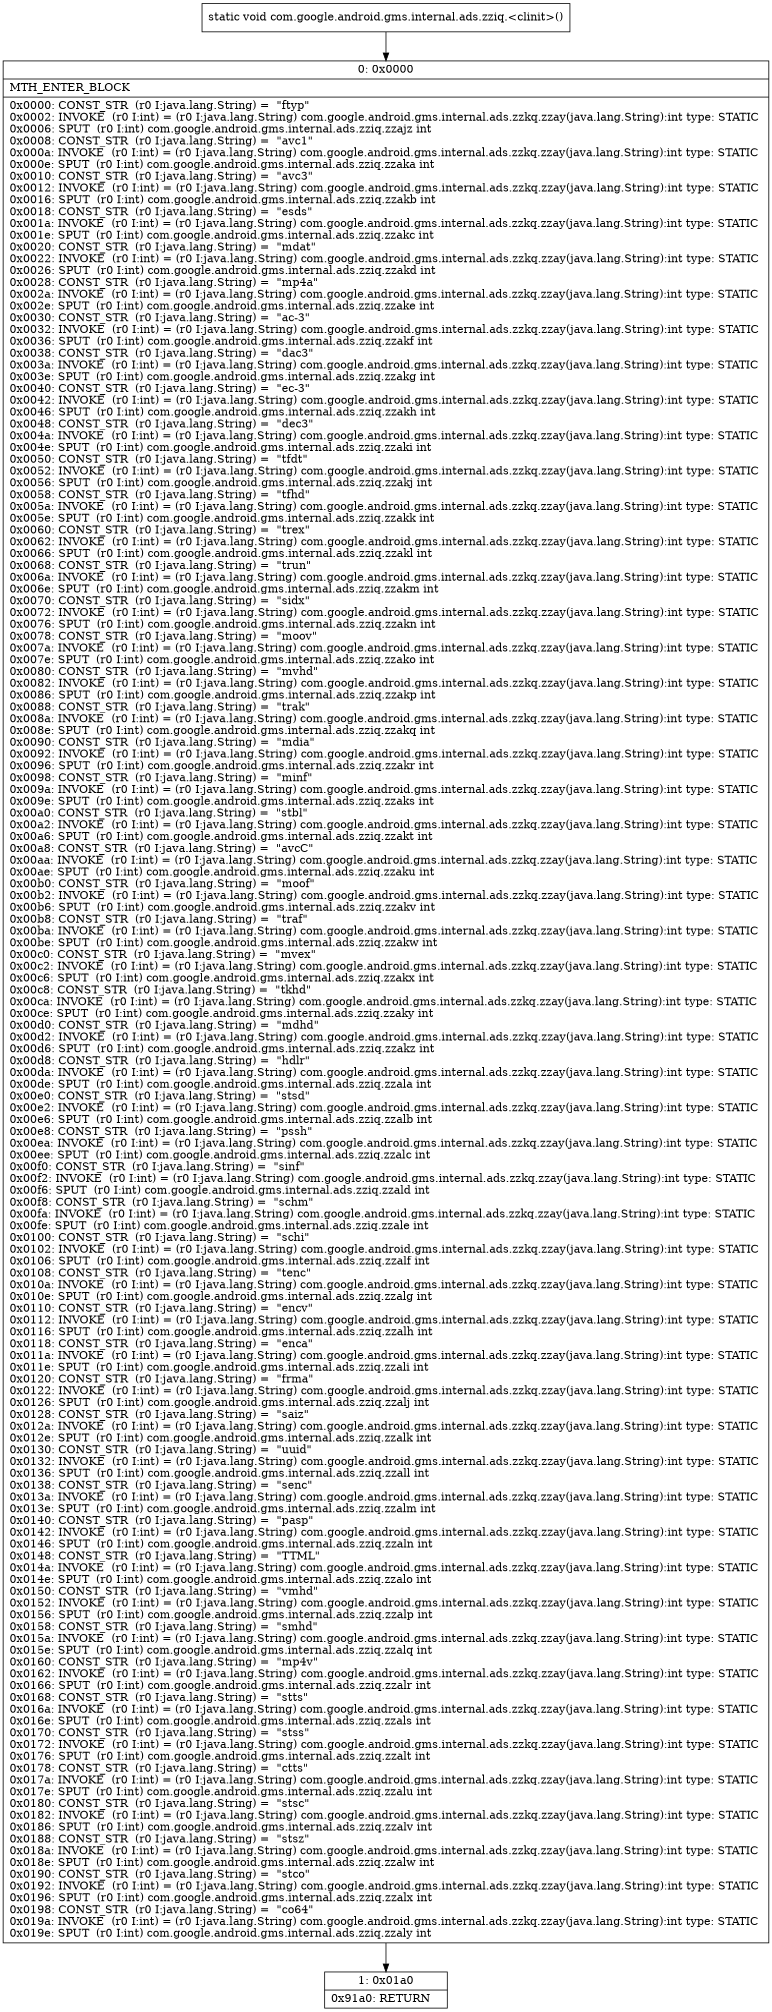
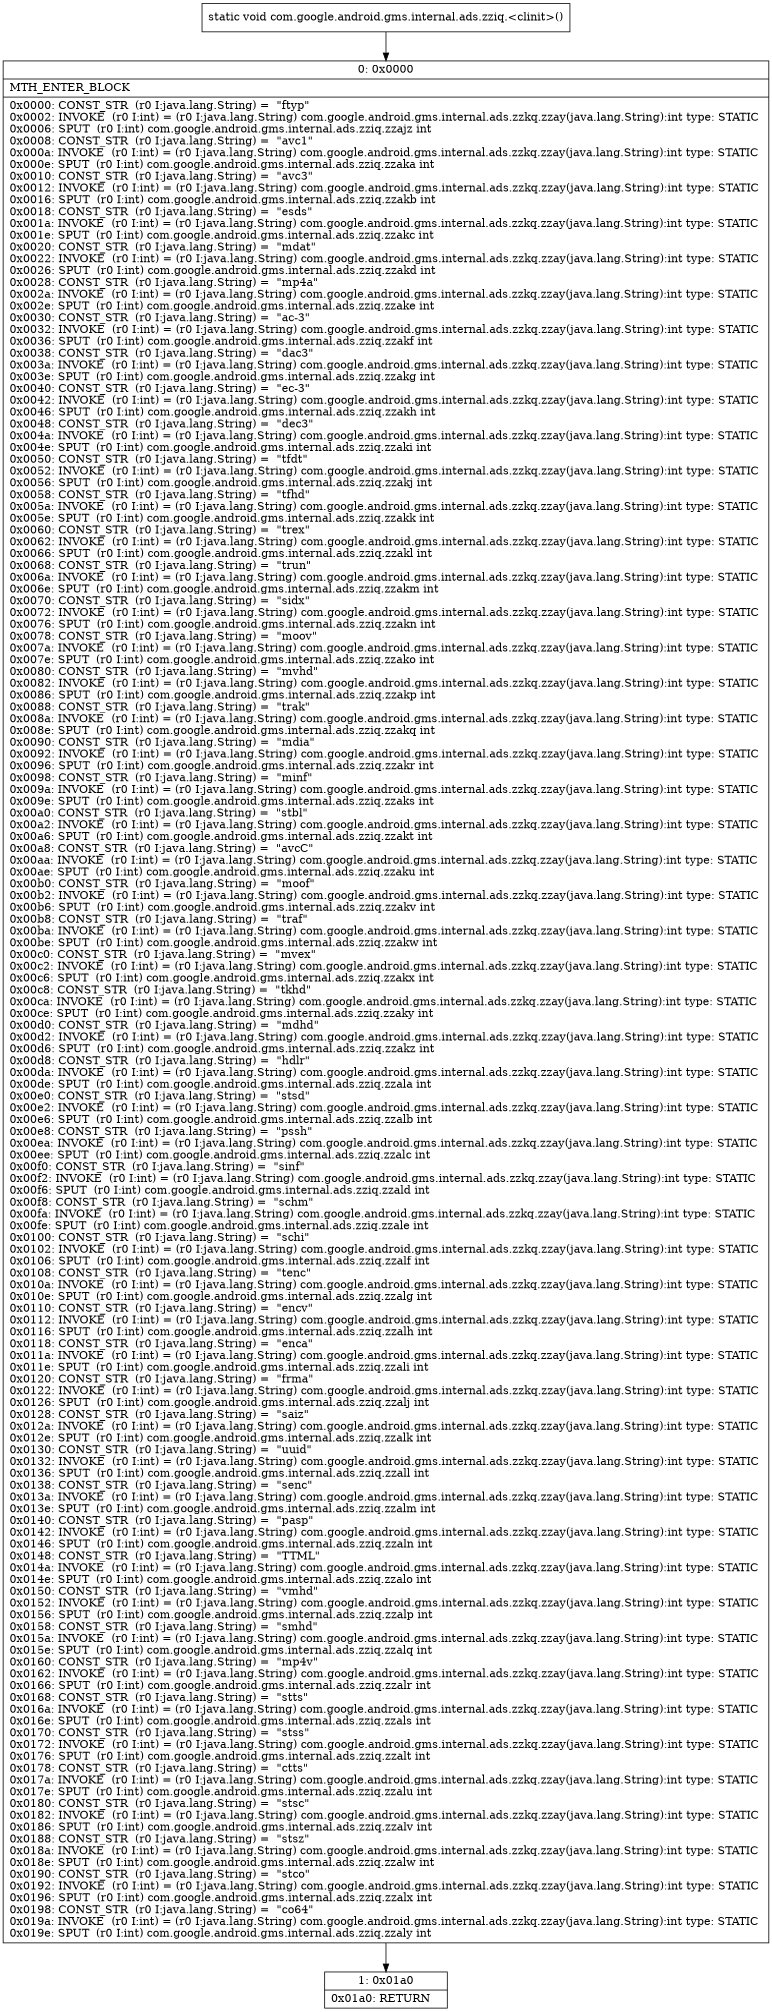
(386, 1999) -> (386, 1999)
